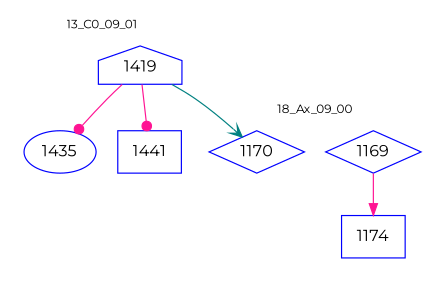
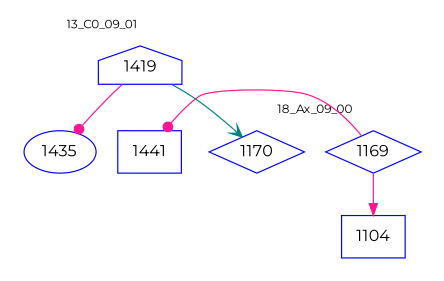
(144, 103) -> (268, 90)
(373, 237) -> (373, 237)
